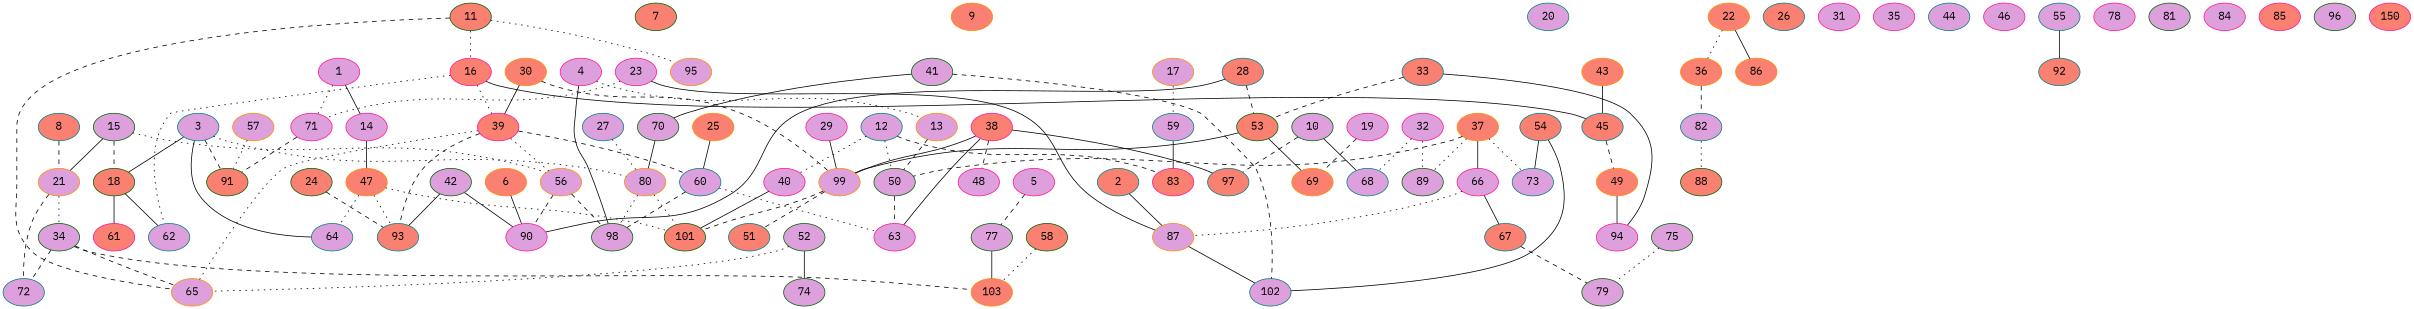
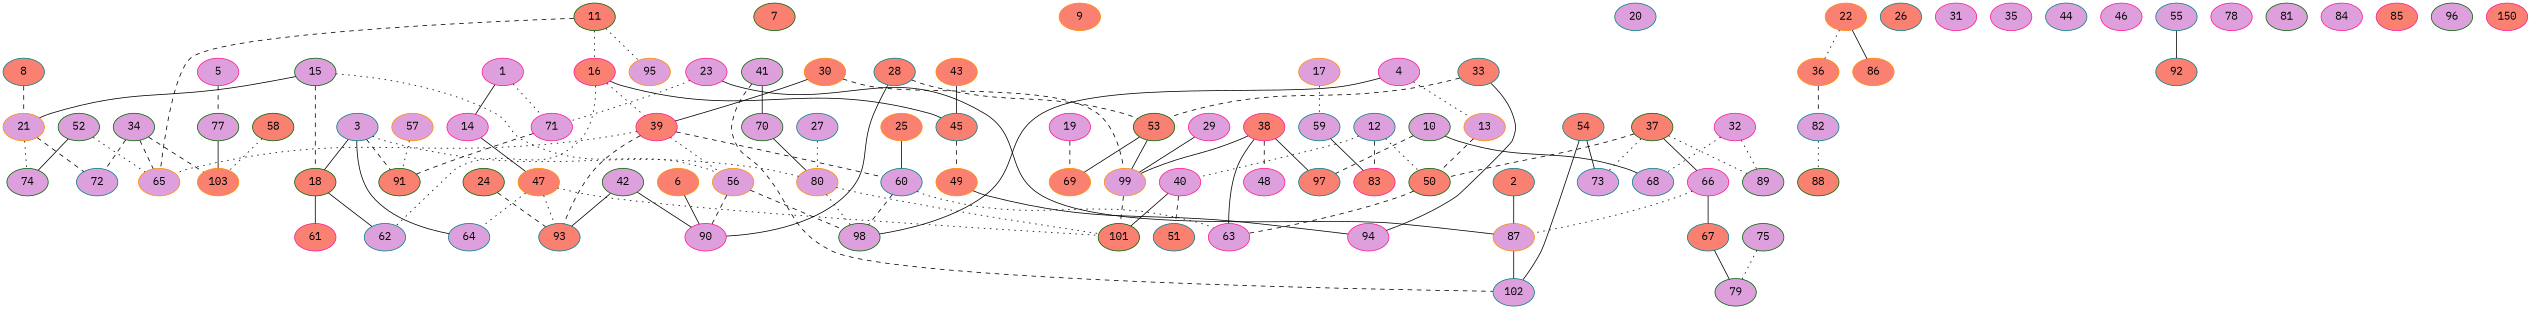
(1478, 127) -> (1652, 127)
(895, 182) -> (1430, 182)
(59, 210) -> (26, 155)
(790, 212) -> (1177, 210)
(1554, 265) -> (1722, 265)
